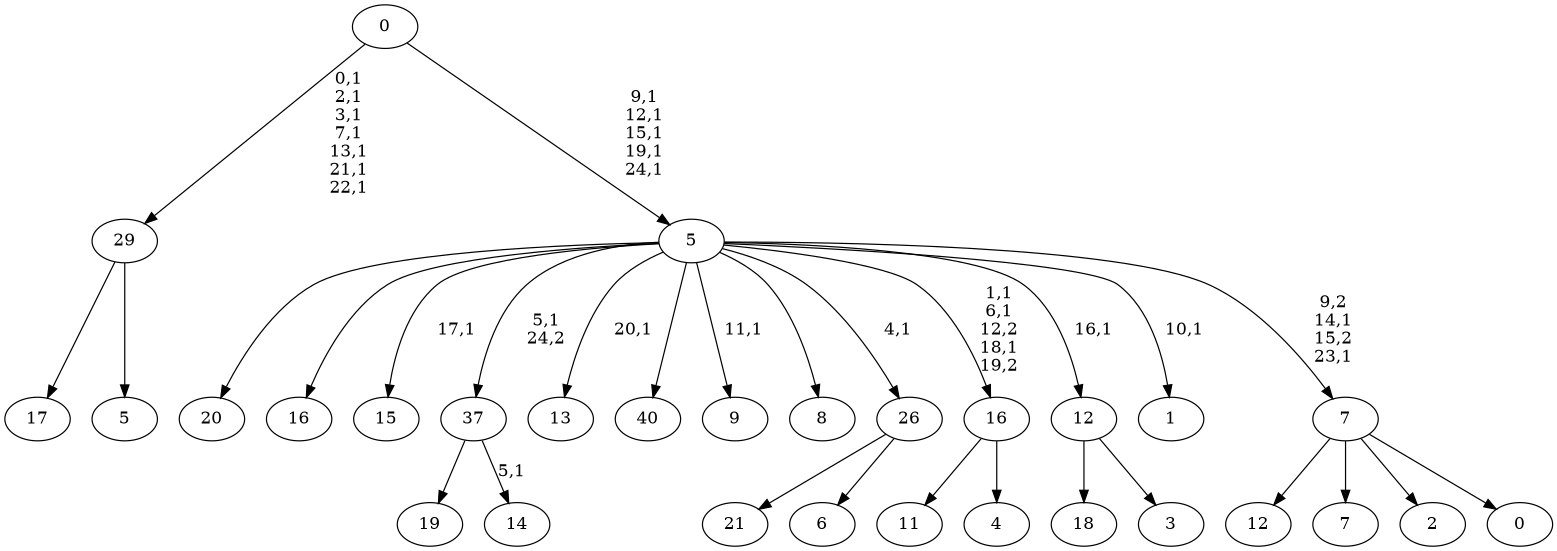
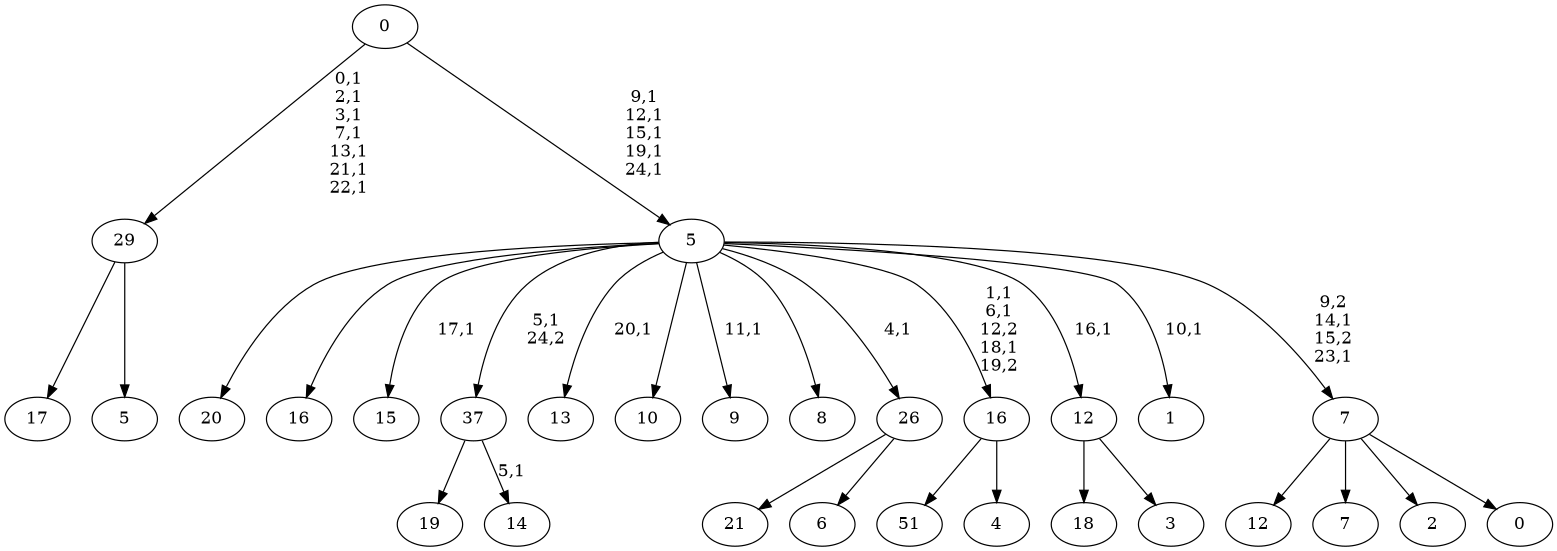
(648, 419) -> (648, 419)
(910, 524) -> (910, 524)
